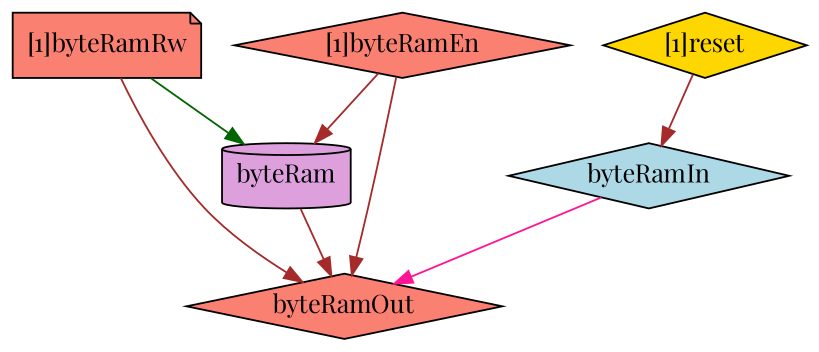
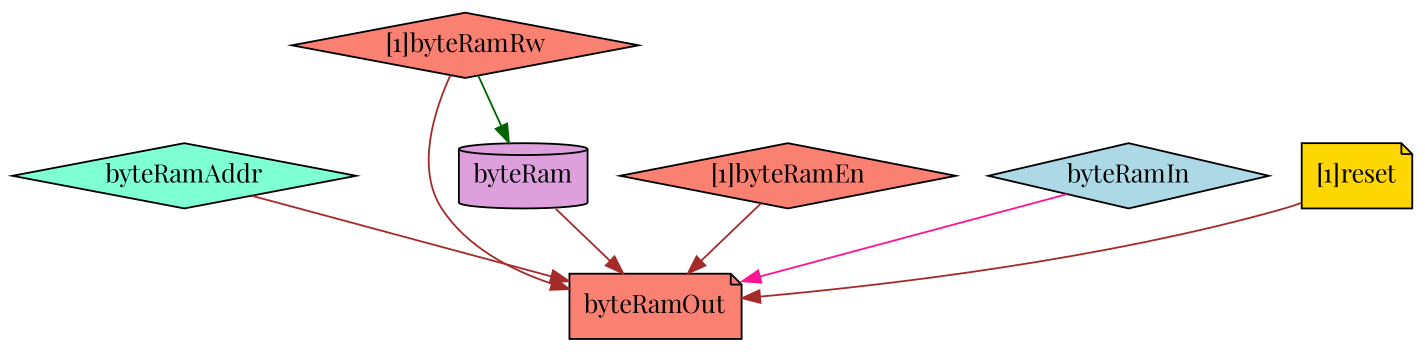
(107, 45) -> (465, 45)
(705, 45) -> (1357, 176)
(353, 101) -> none
(681, 102) -> (1033, 262)
none -> (184, 176)
(344, 306) -> (656, 306)
